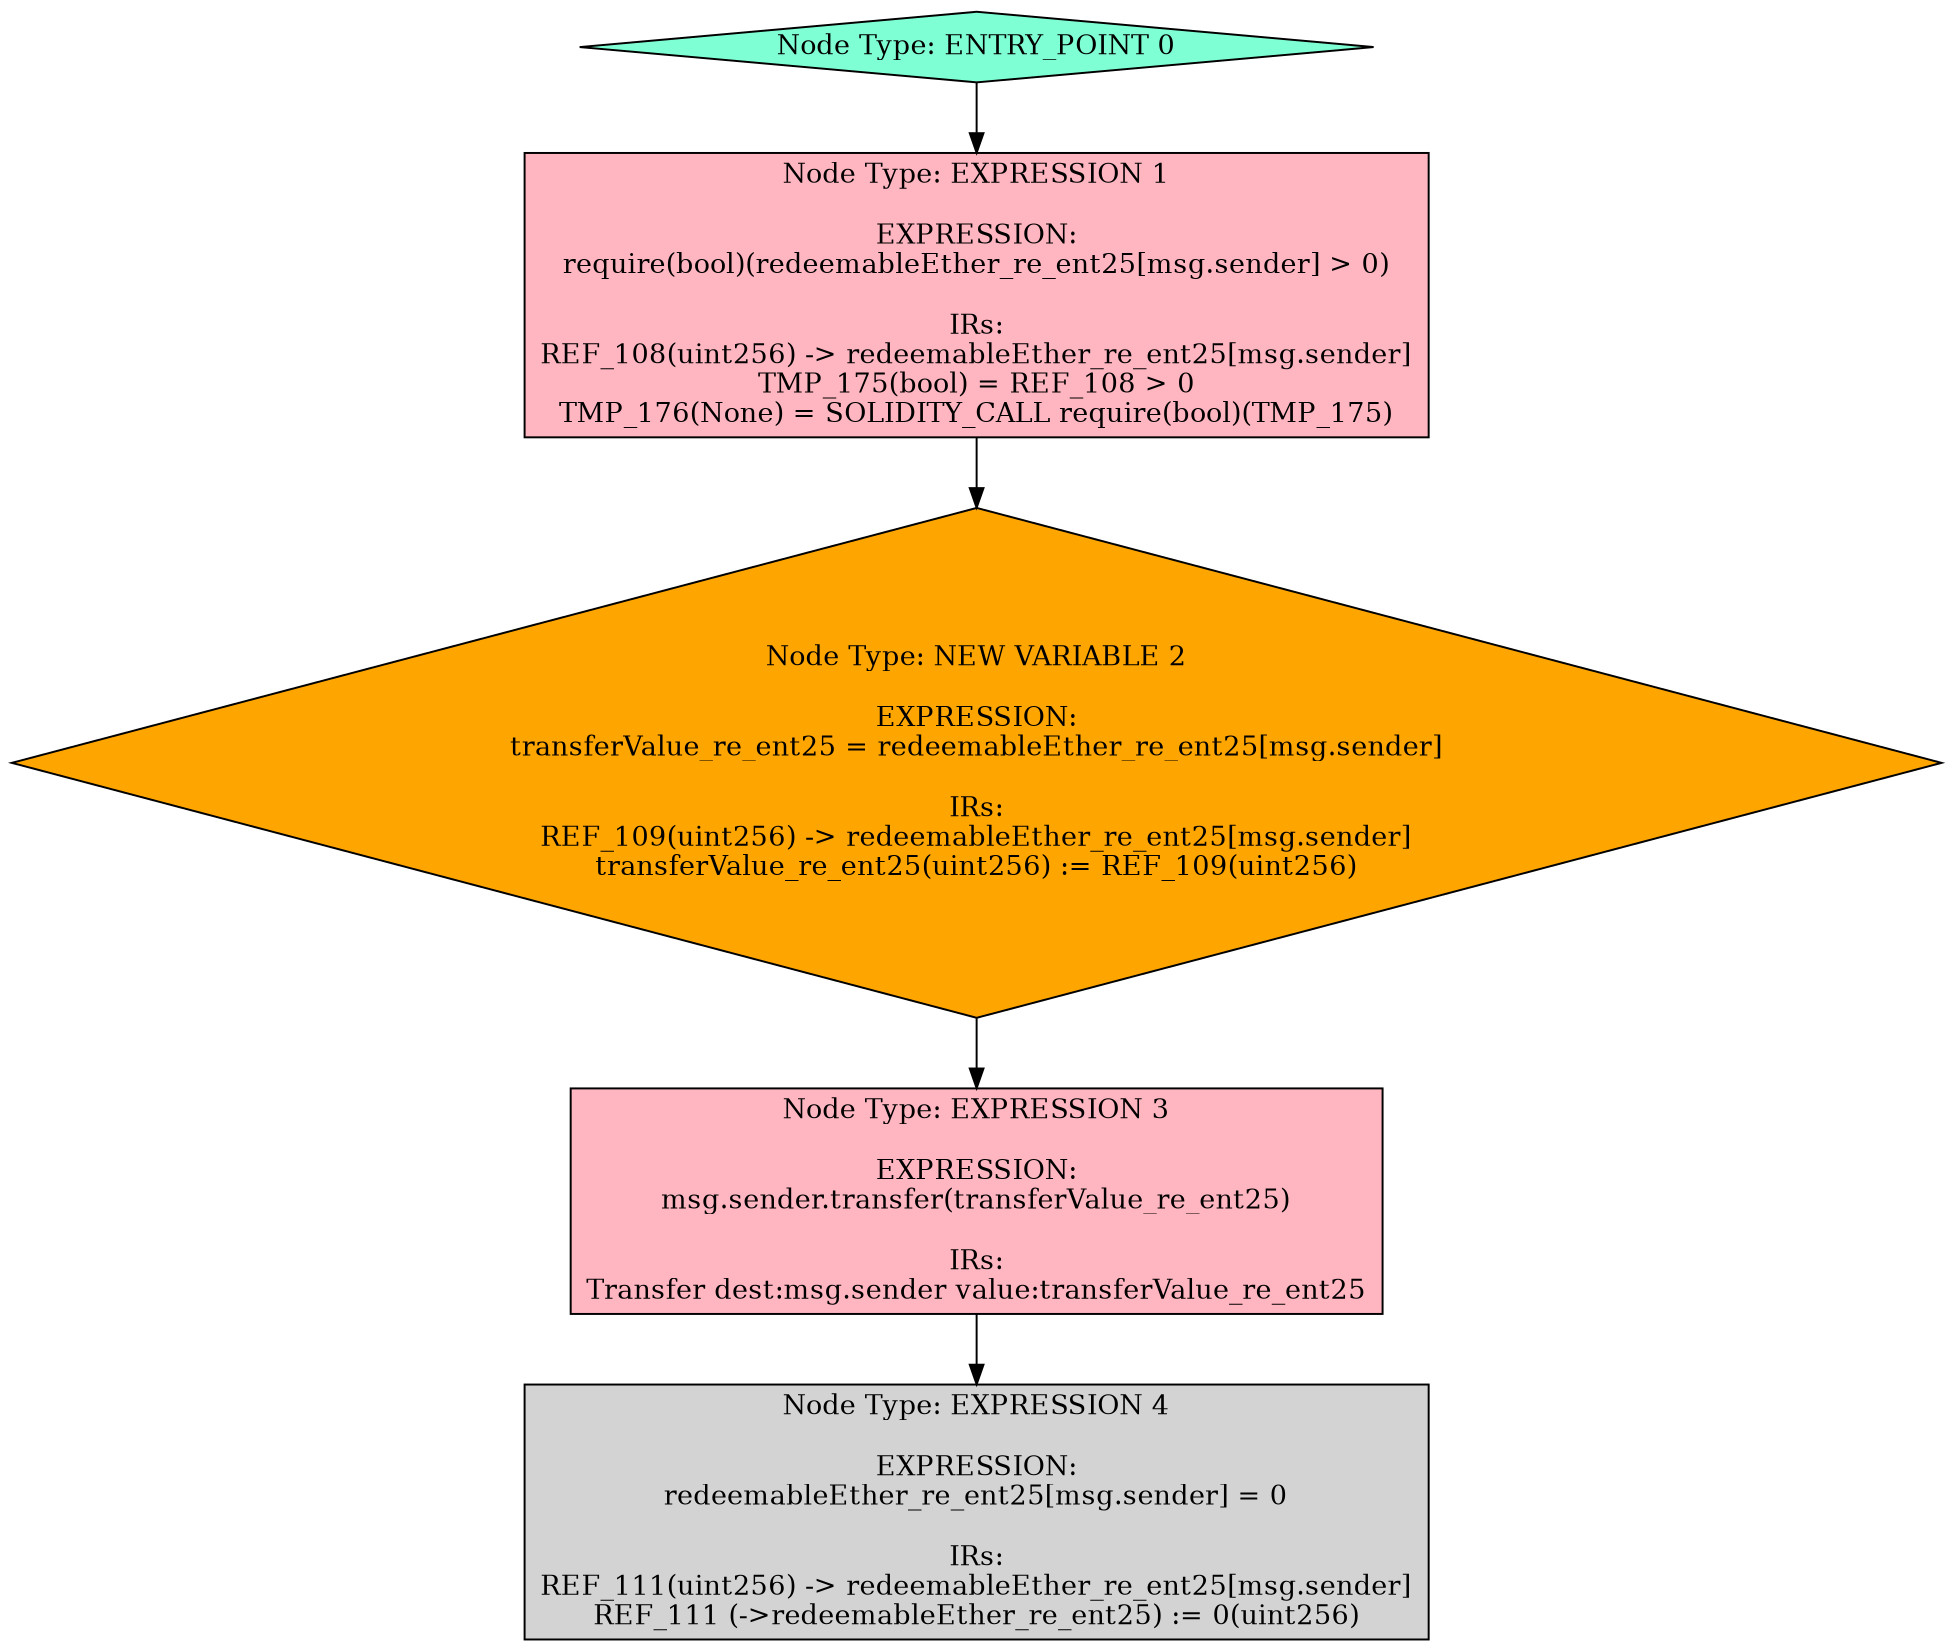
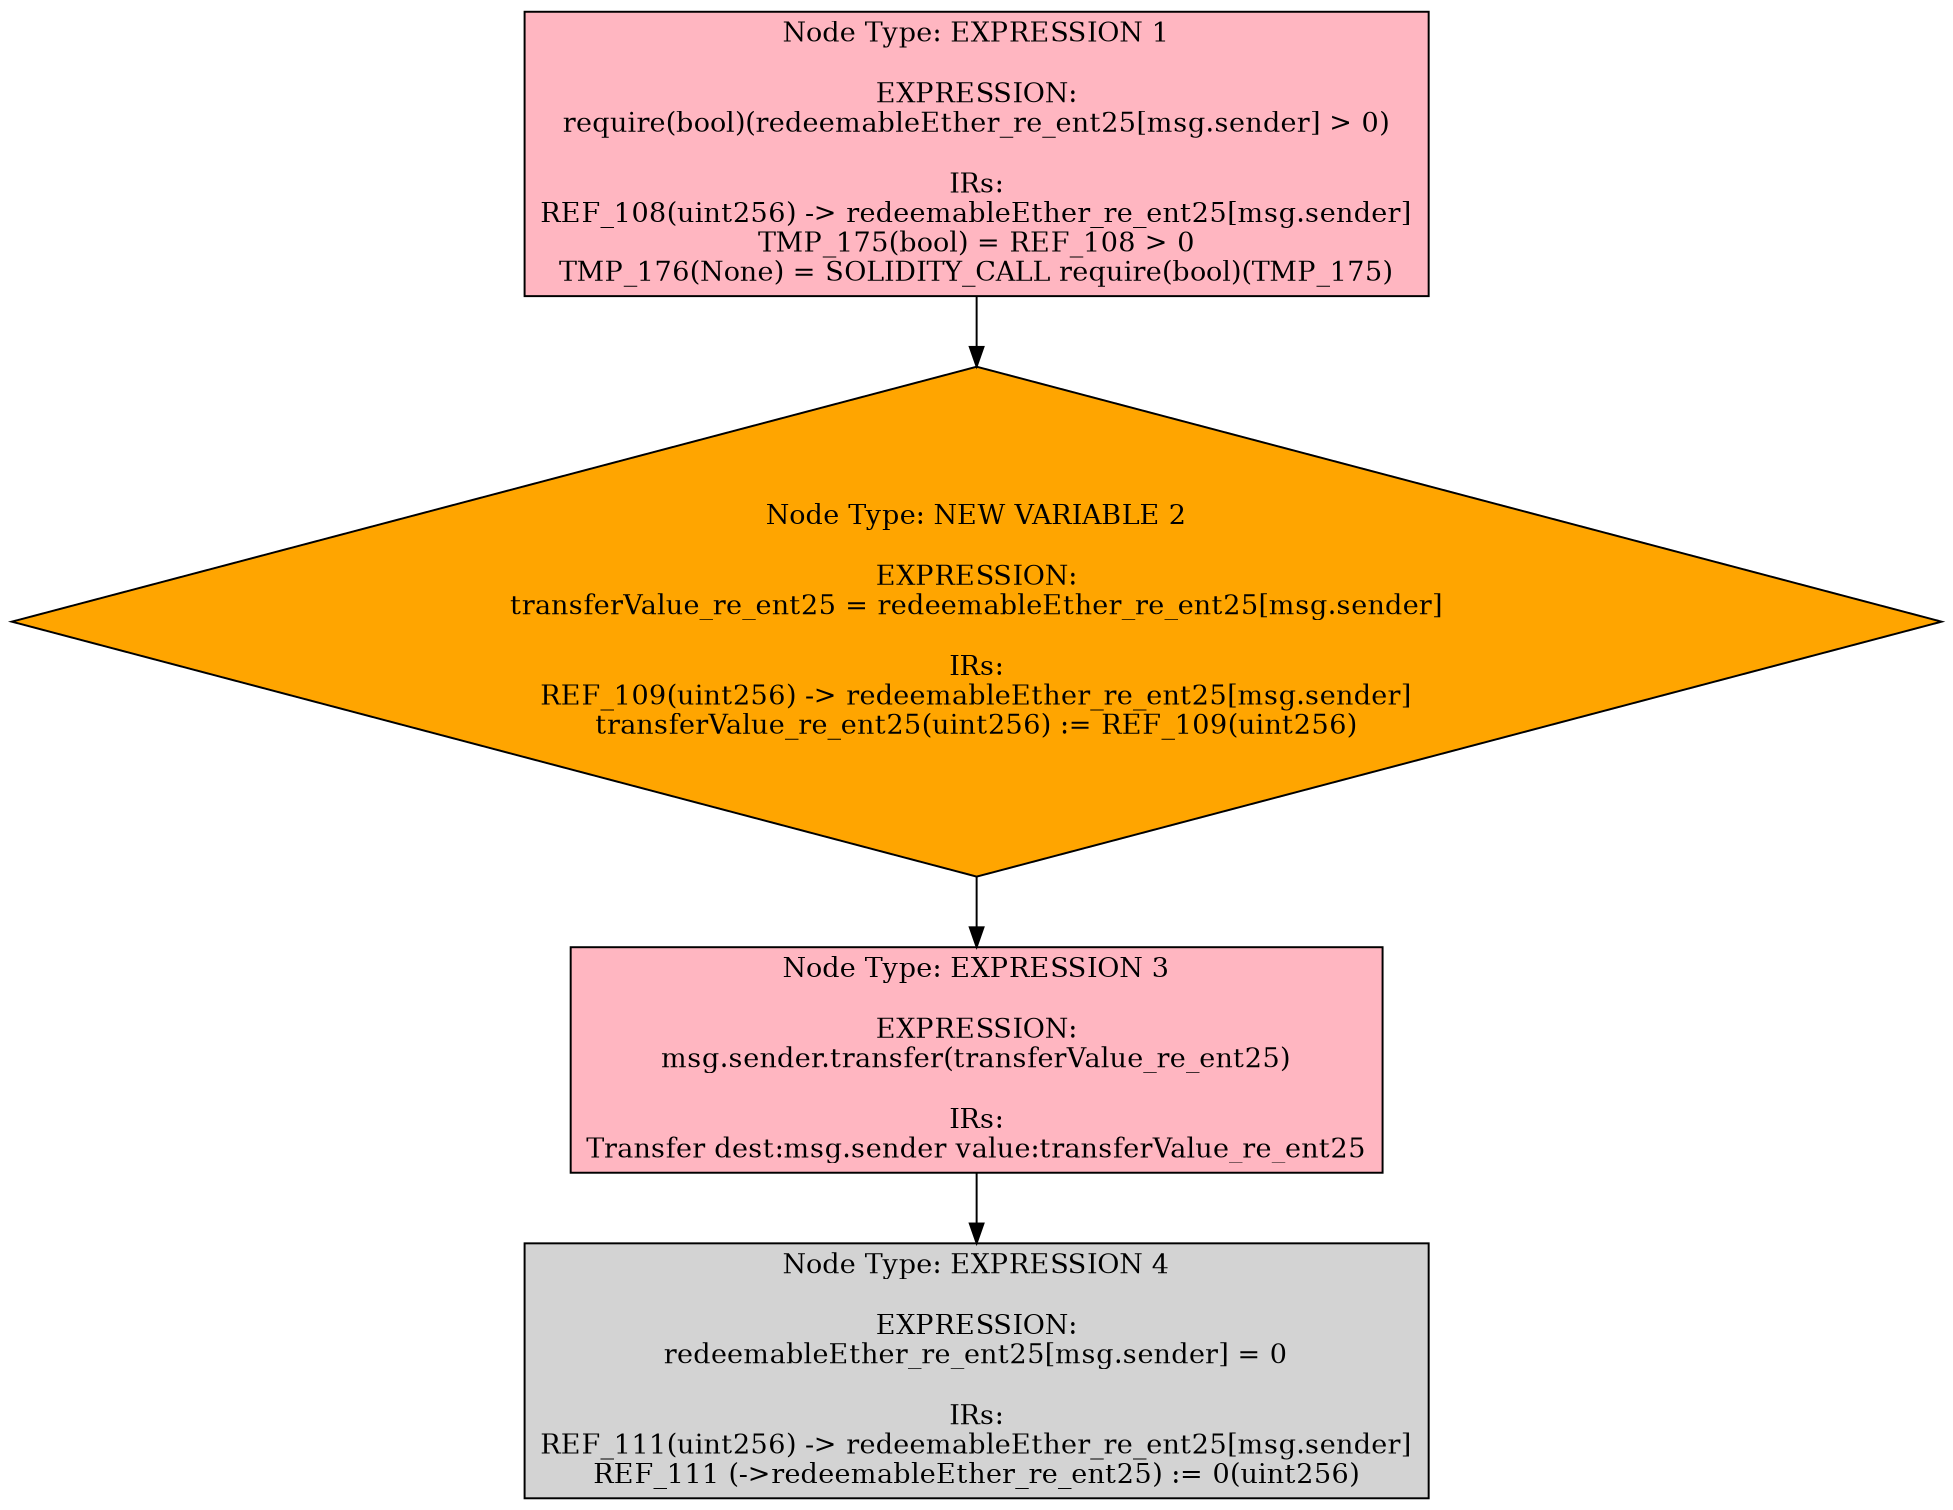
(977, 47) -> none
